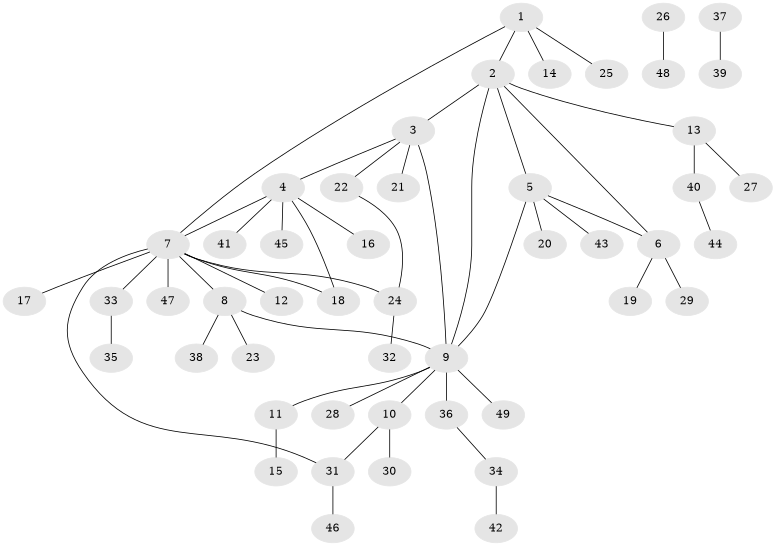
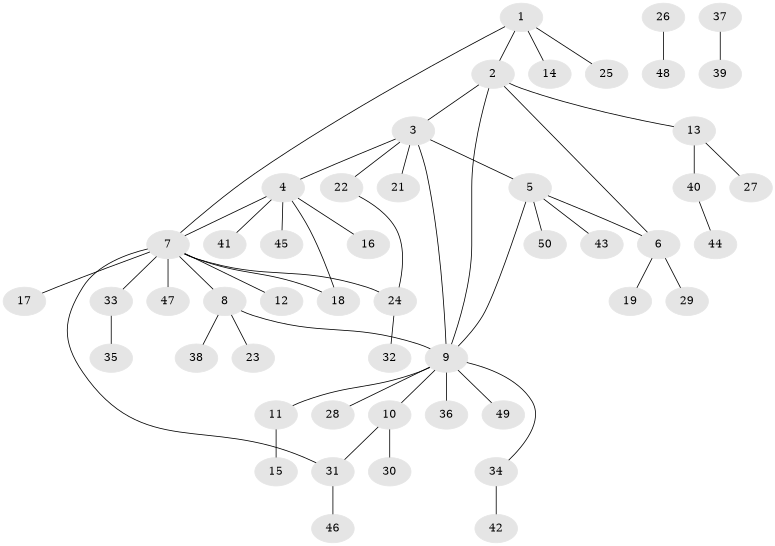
(512, 131) -> (468, 157)
(545, 245) -> (545, 245)
(471, 443) -> (529, 397)
